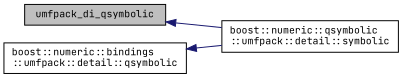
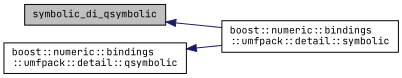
(95, 15) -> (95, 15)
(310, 36) -> (310, 36)
